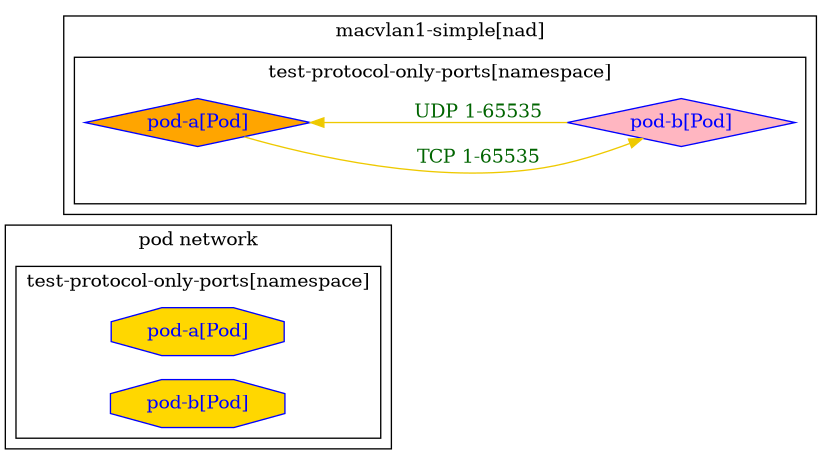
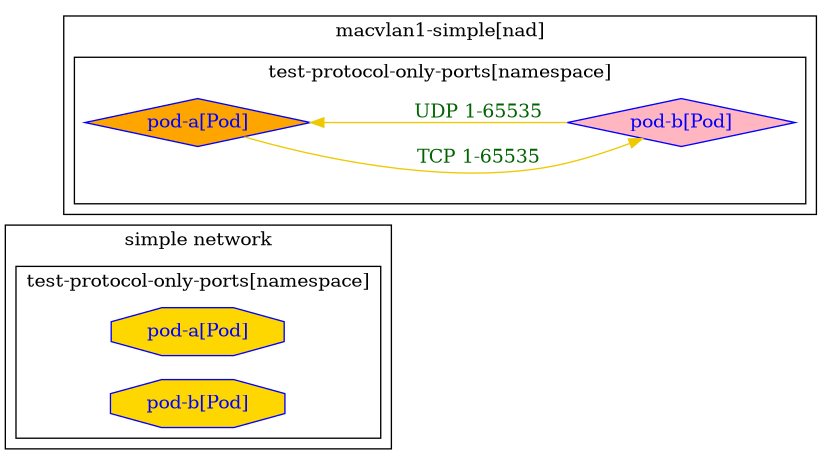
(198, 240) -> (198, 240)
